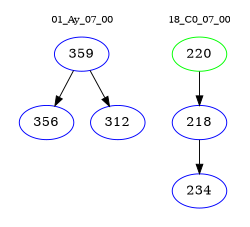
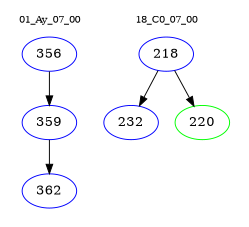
(66, 84) -> (49, 84)
(200, 84) -> (182, 84)
(118, 123) -> (49, 191)
(200, 191) -> (131, 123)
